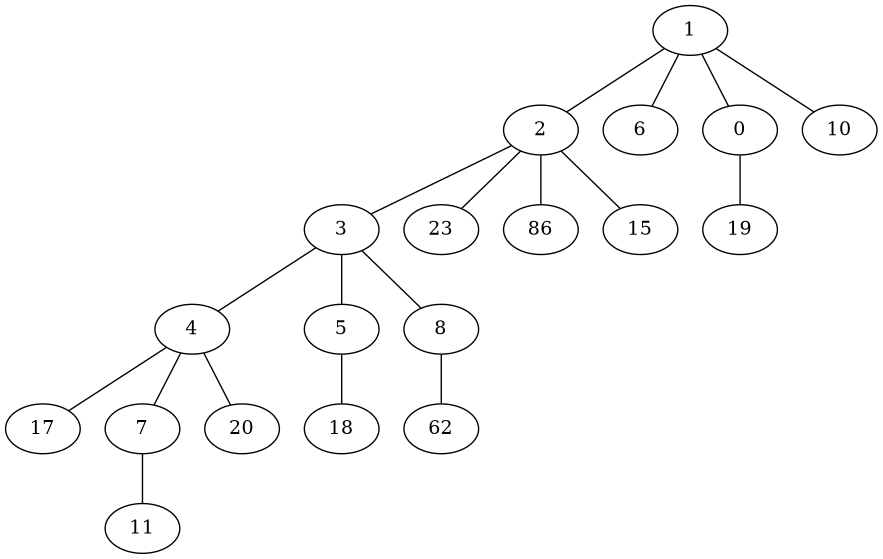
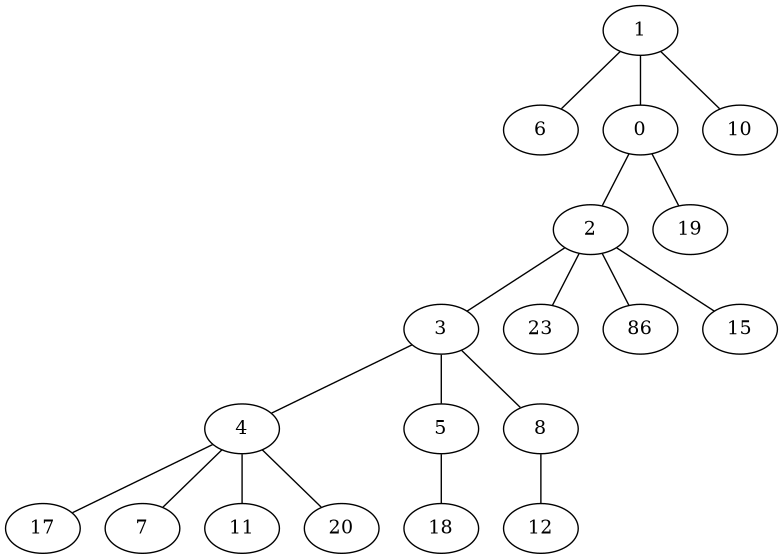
(615, 80) -> (616, 180)
(441, 429) -> (541, 528)
(142, 479) -> (242, 479)
